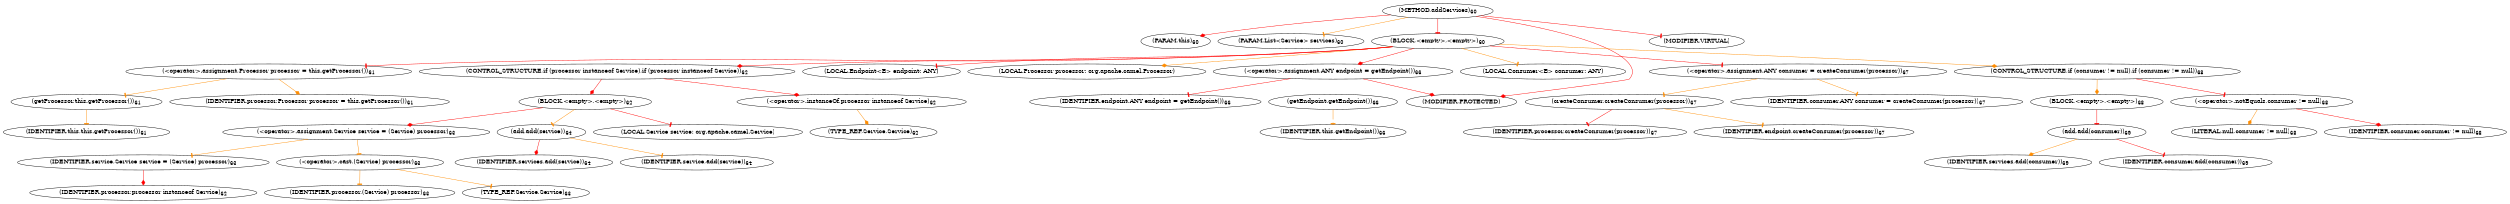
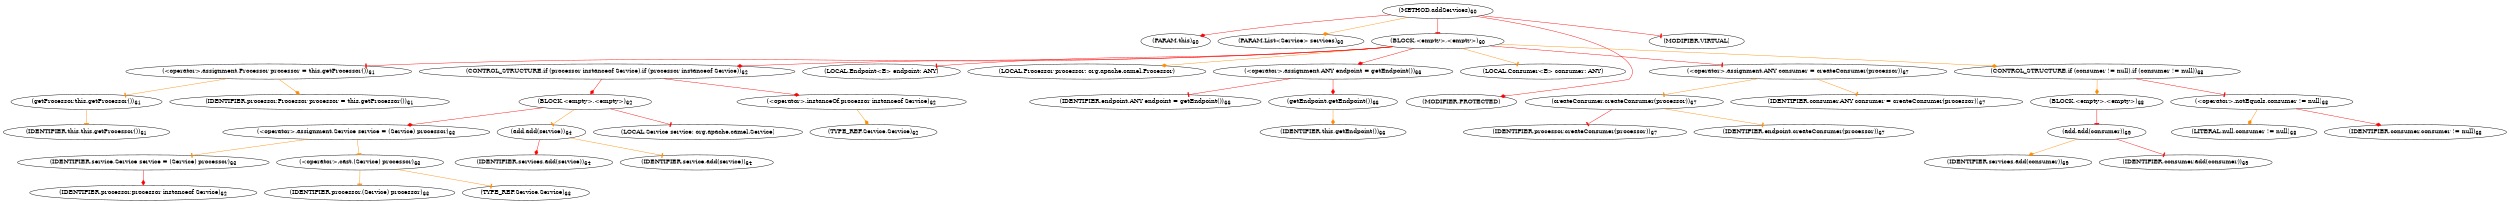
(1366, 26) -> (1366, 26)
(1396, 86) -> (1333, 84)
(1333, 115) -> (1333, 115)
